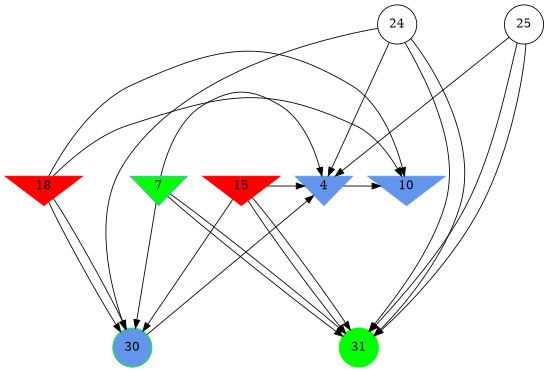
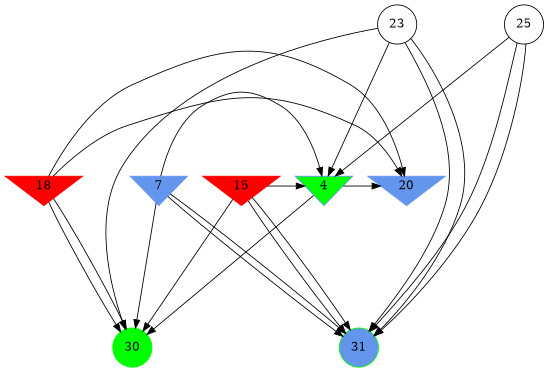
(397, 24) -> (397, 24)
(159, 186) -> (159, 186)
(324, 186) -> (324, 186)
(407, 186) -> (407, 186)
(227, 268) -> (234, 262)
(132, 348) -> (132, 348)
(359, 348) -> (359, 348)
